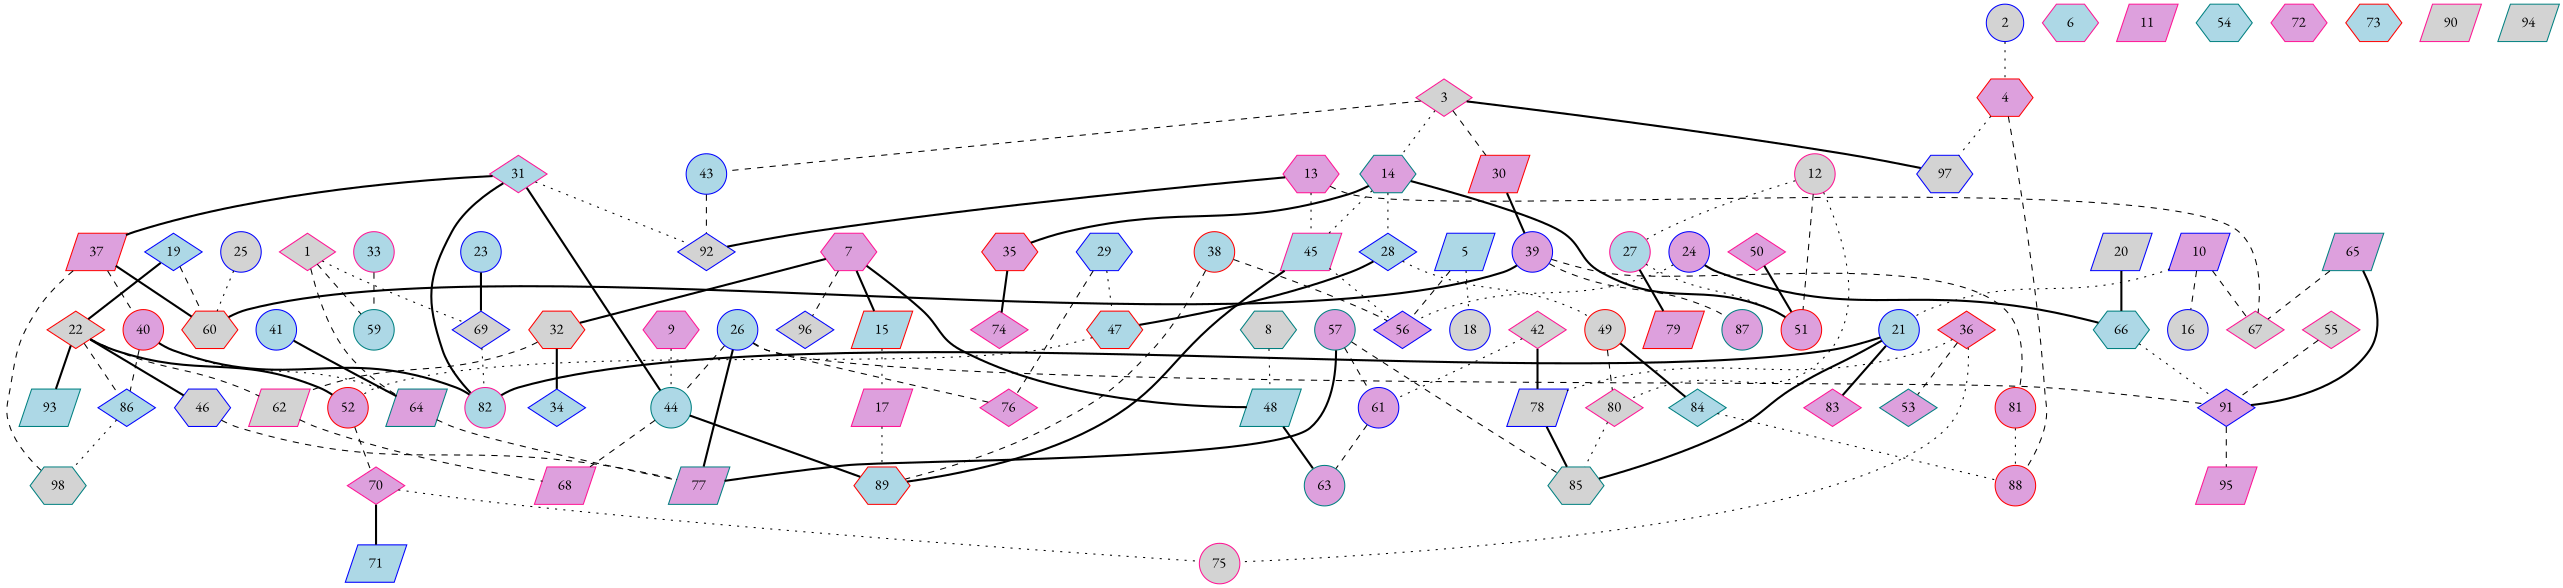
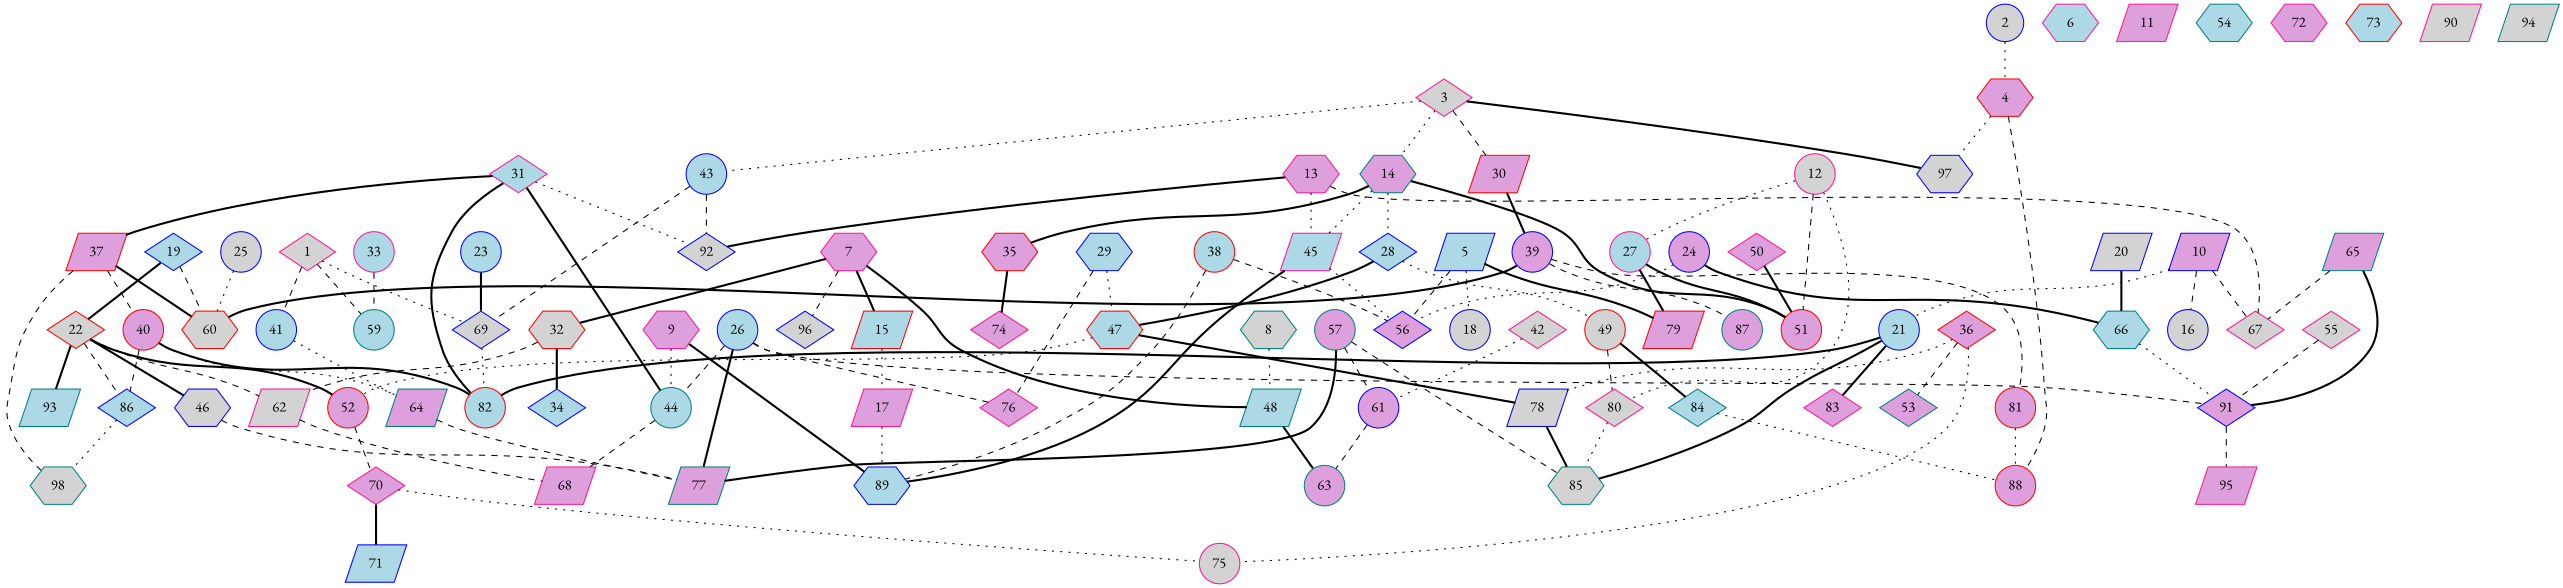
(1074, 136) -> (1074, 136)
none -> (592, 253)
none -> (1547, 286)
(1705, 288) -> (1705, 288)
(339, 342) -> (293, 289)
(332, 362) -> (332, 362)
(1538, 370) -> (1327, 369)
(485, 408) -> (485, 408)
(775, 446) -> (777, 408)
(882, 486) -> (882, 486)
